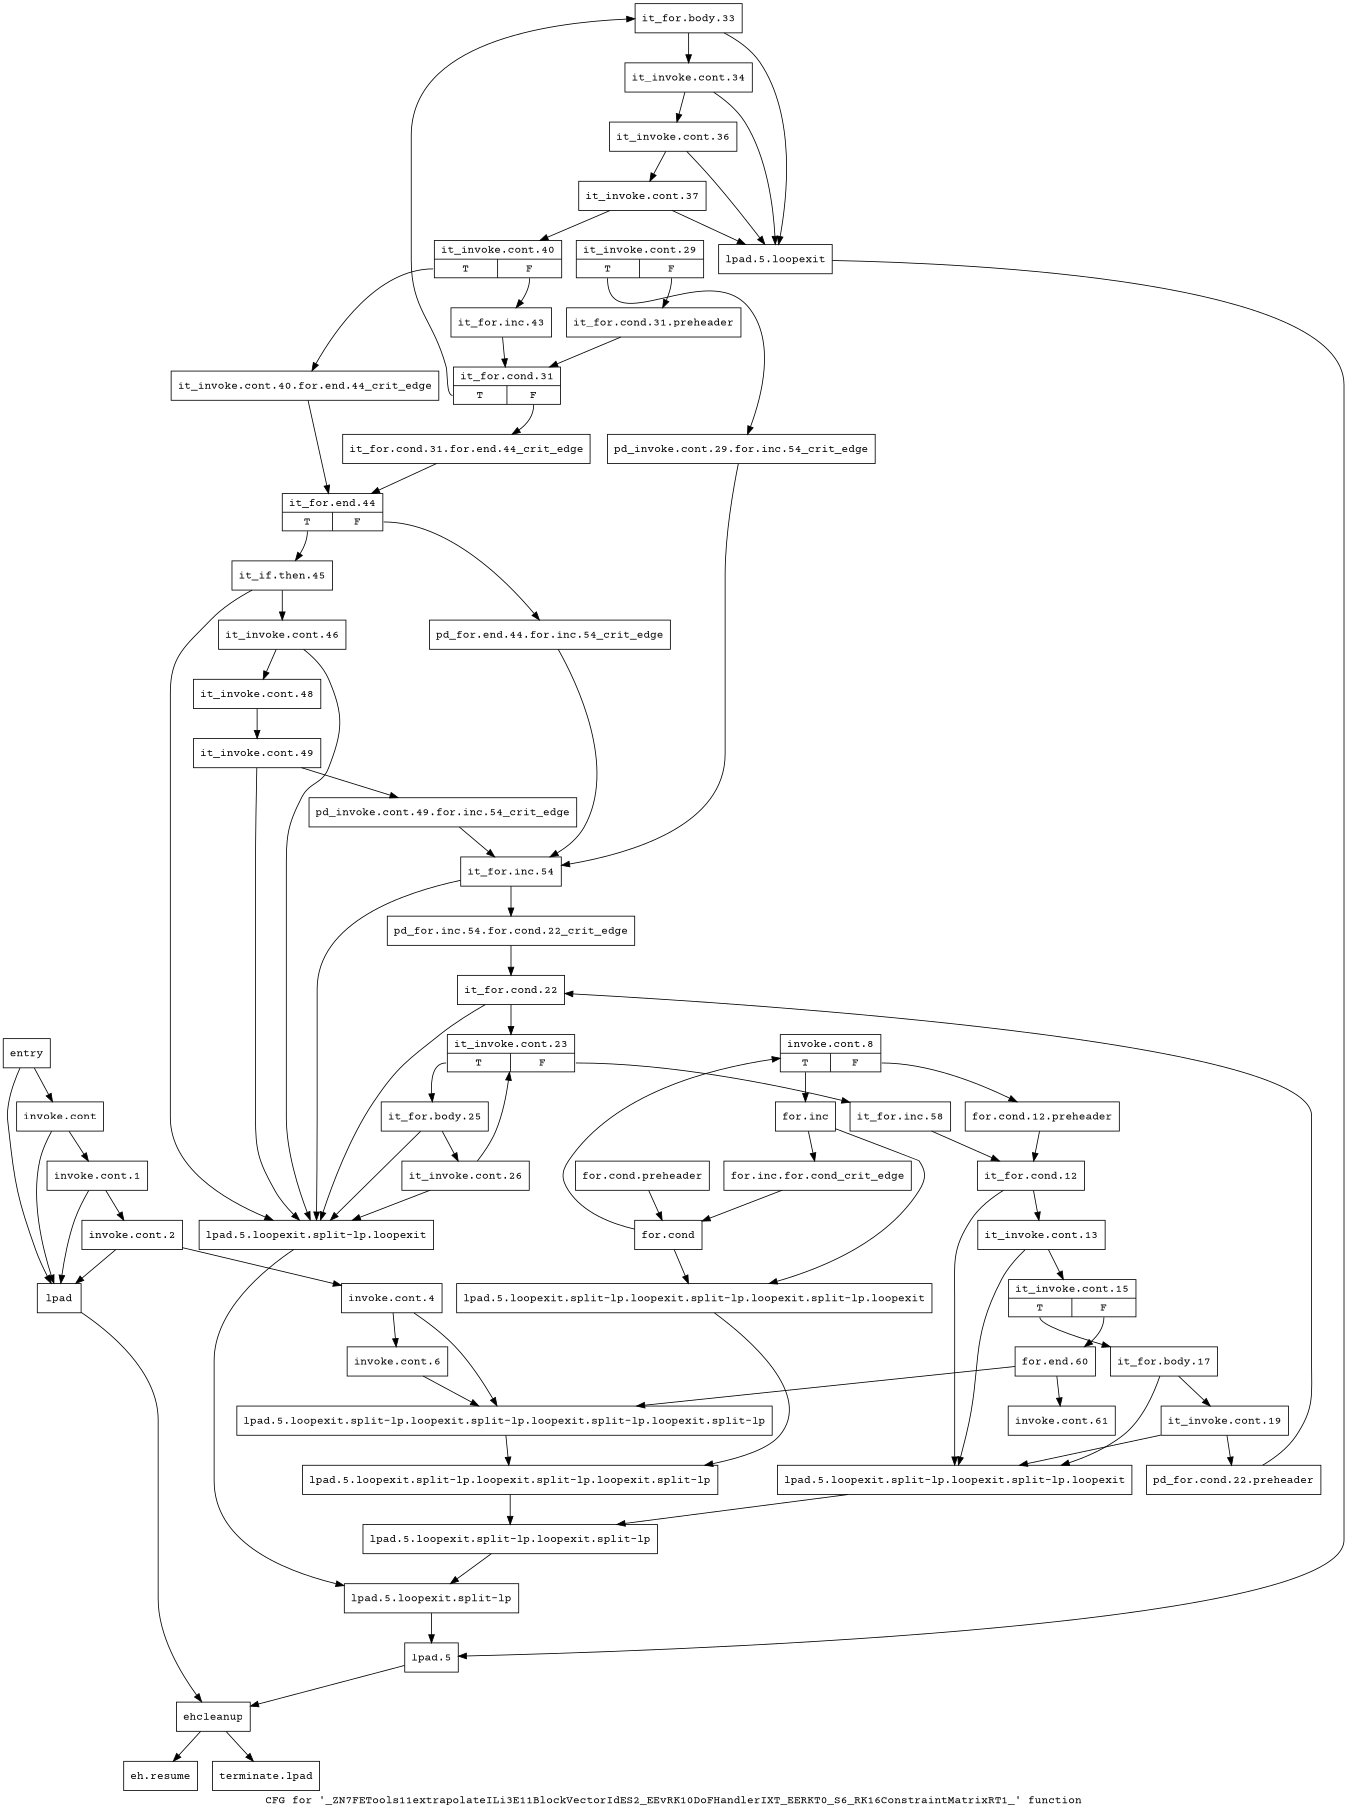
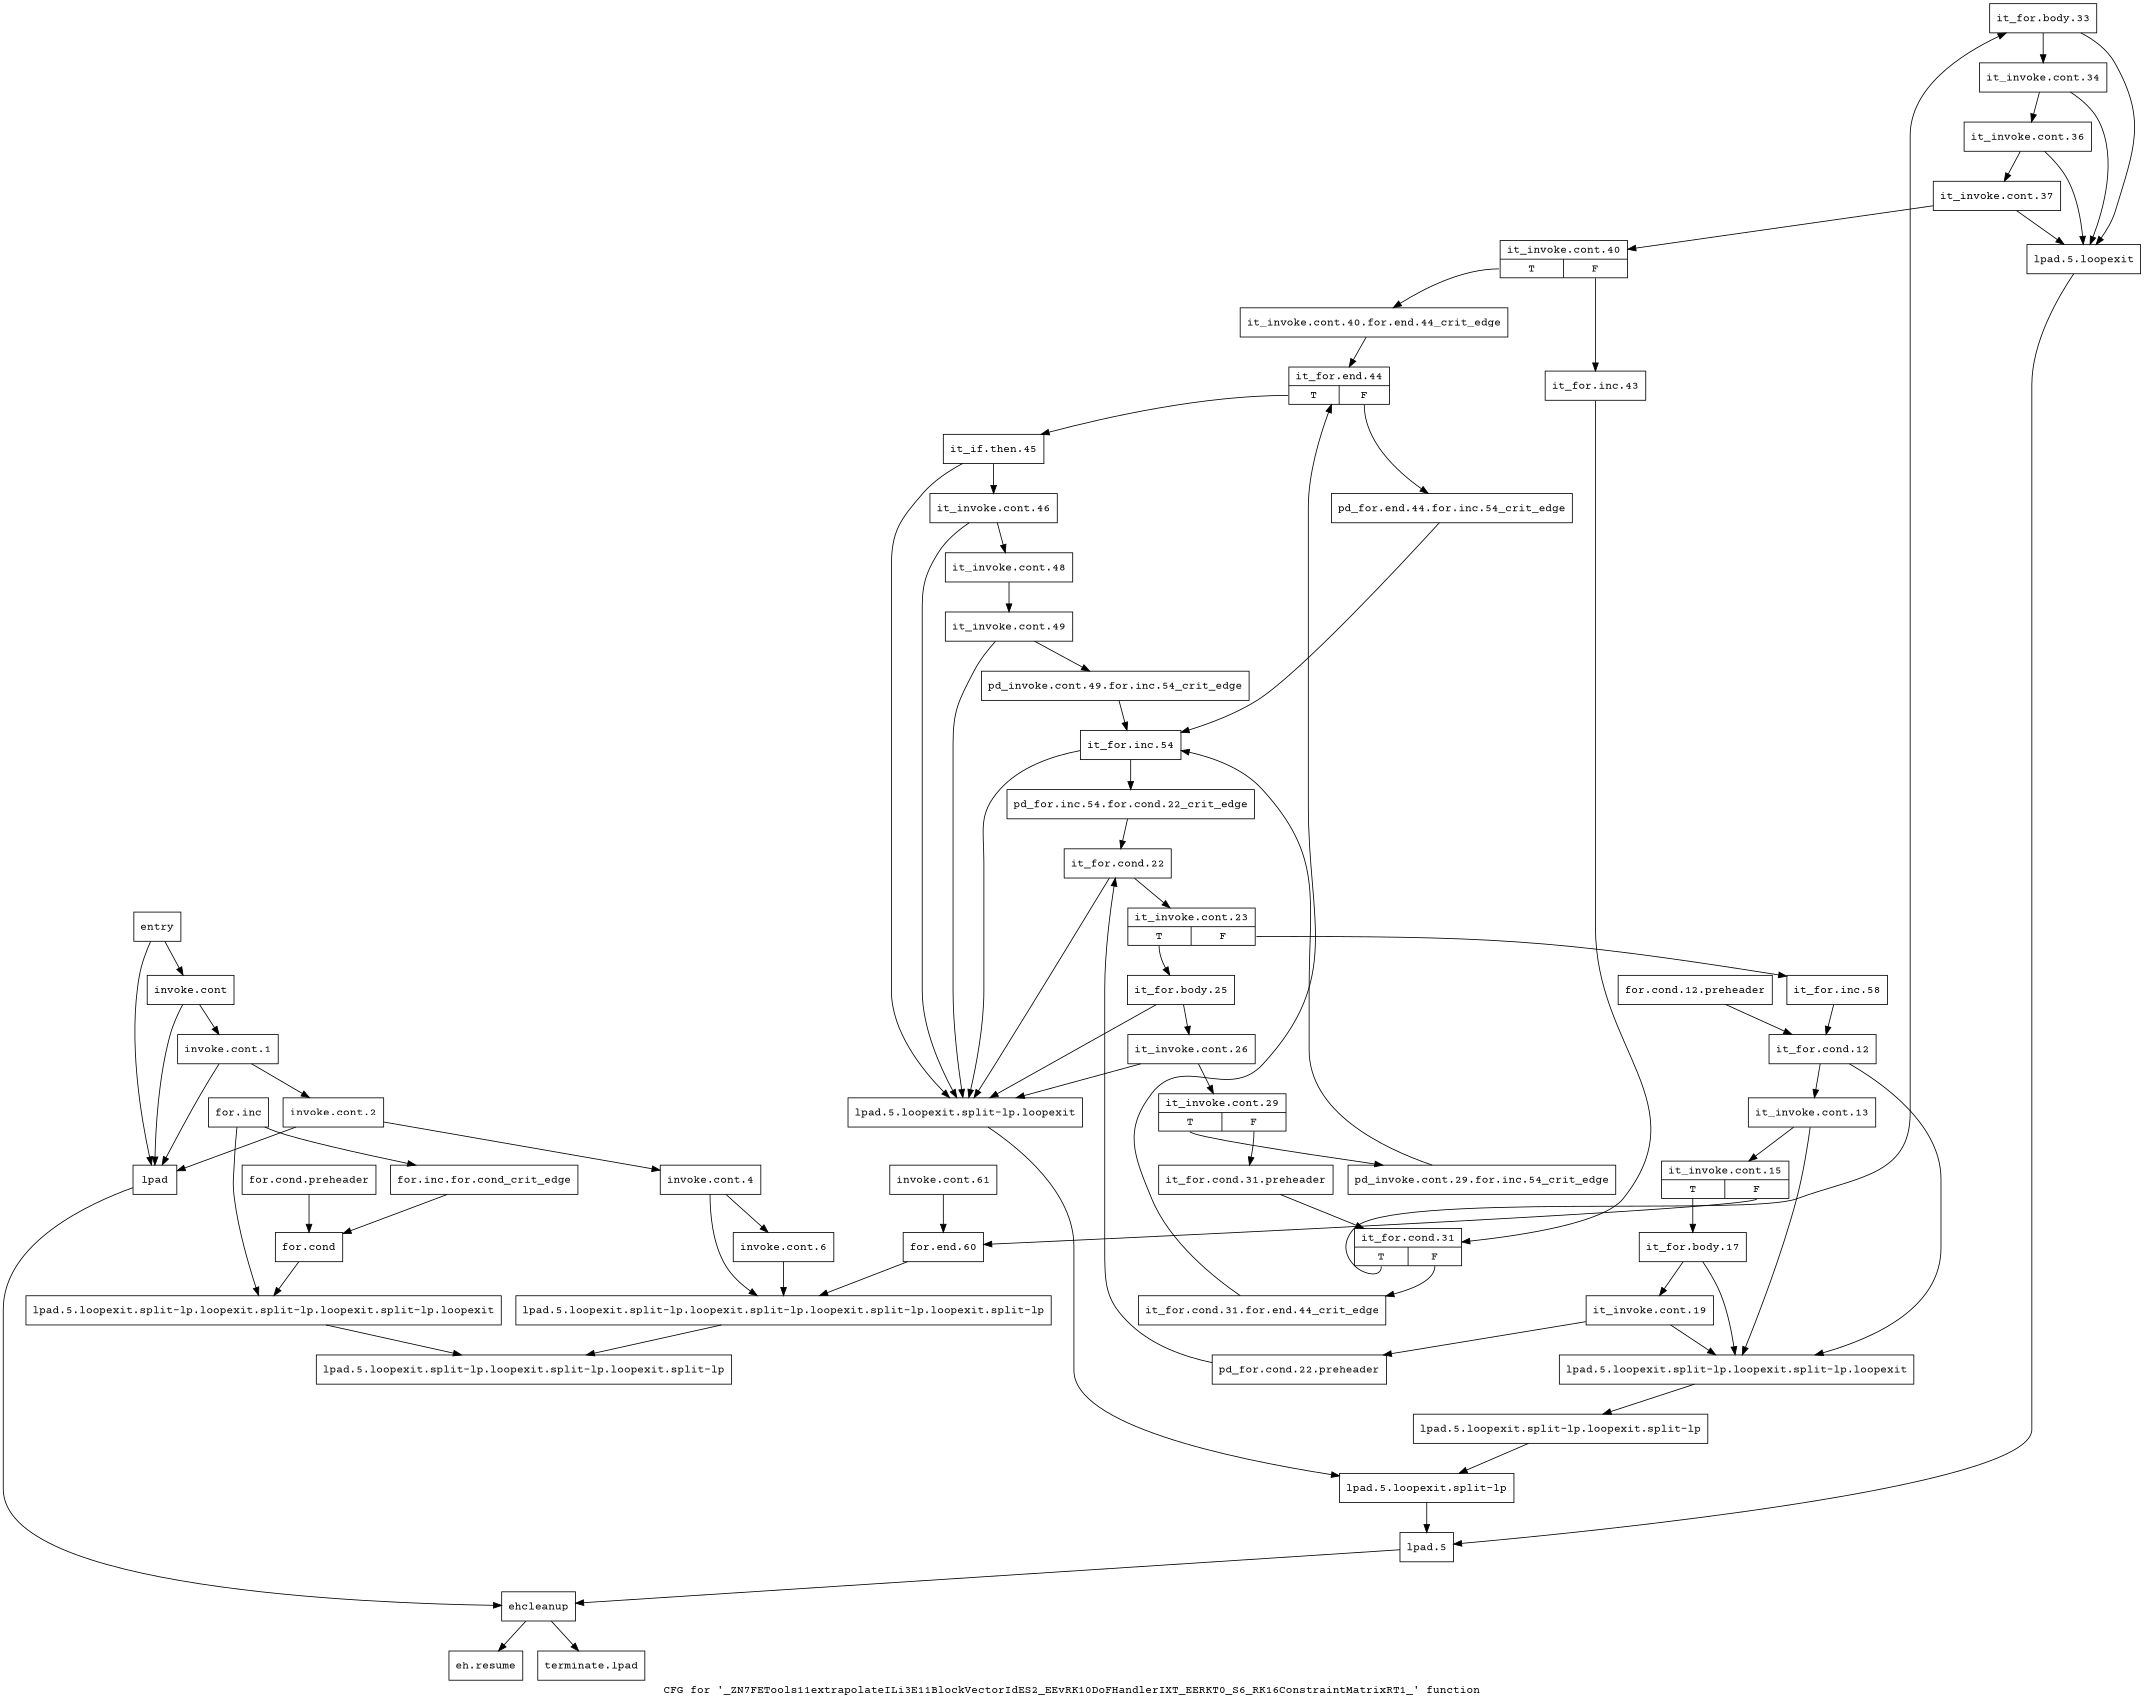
(831, 1053) -> none
(499, 1123) -> (1203, 1072)
(1058, 1387) -> (943, 1209)
(510, 1505) -> none
